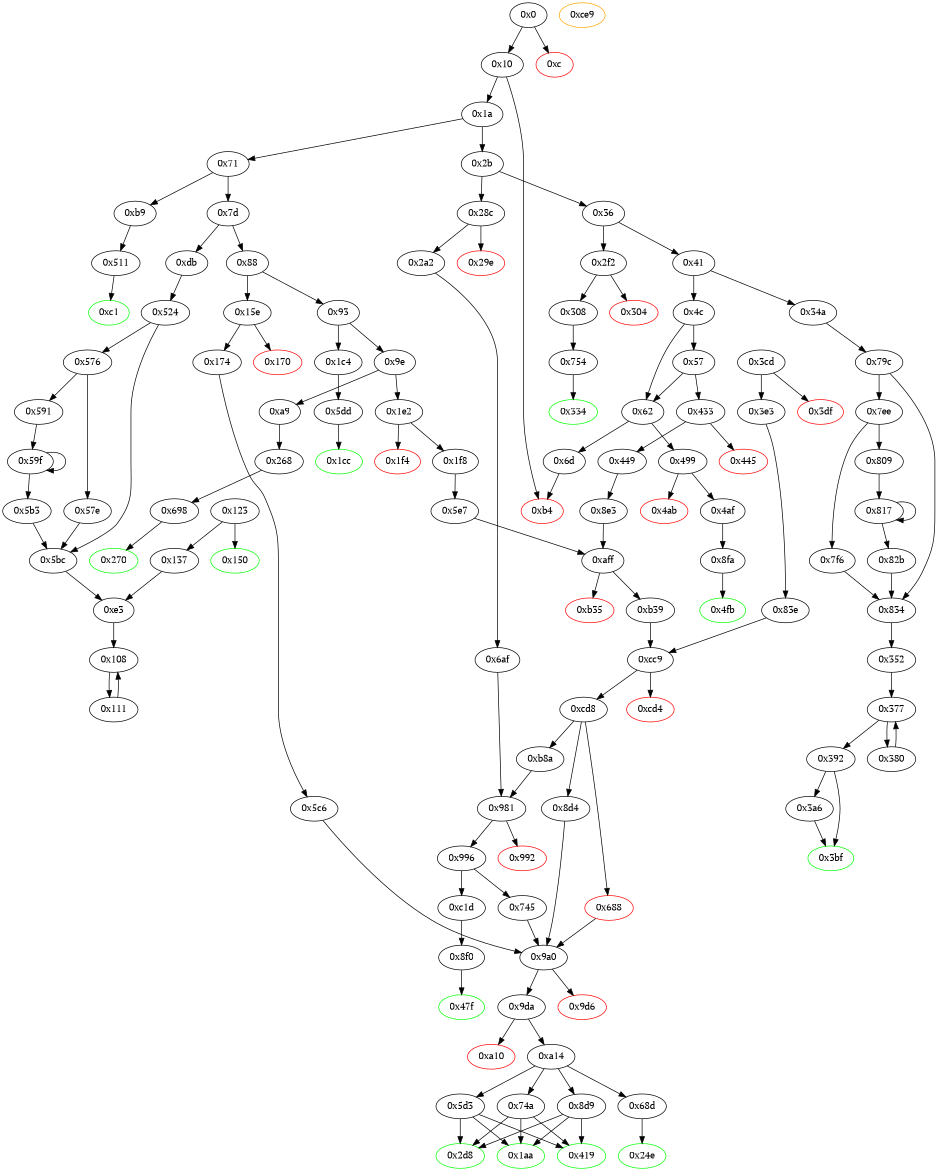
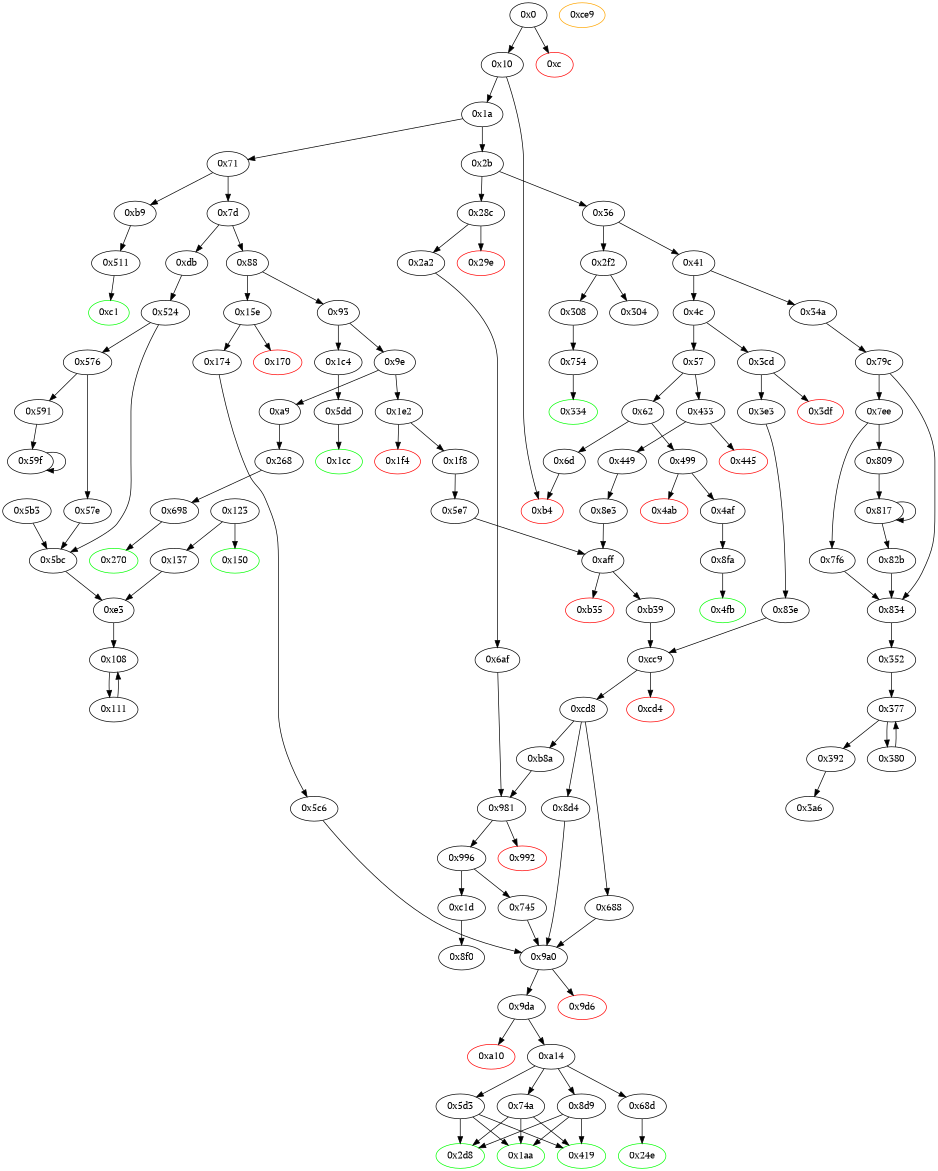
(634, 313) -> (634, 313)
(663, 357) -> (725, 335)
(29, 483) -> none
(831, 858) -> none
(609, 908) -> (609, 908)
(462, 1007) -> none
